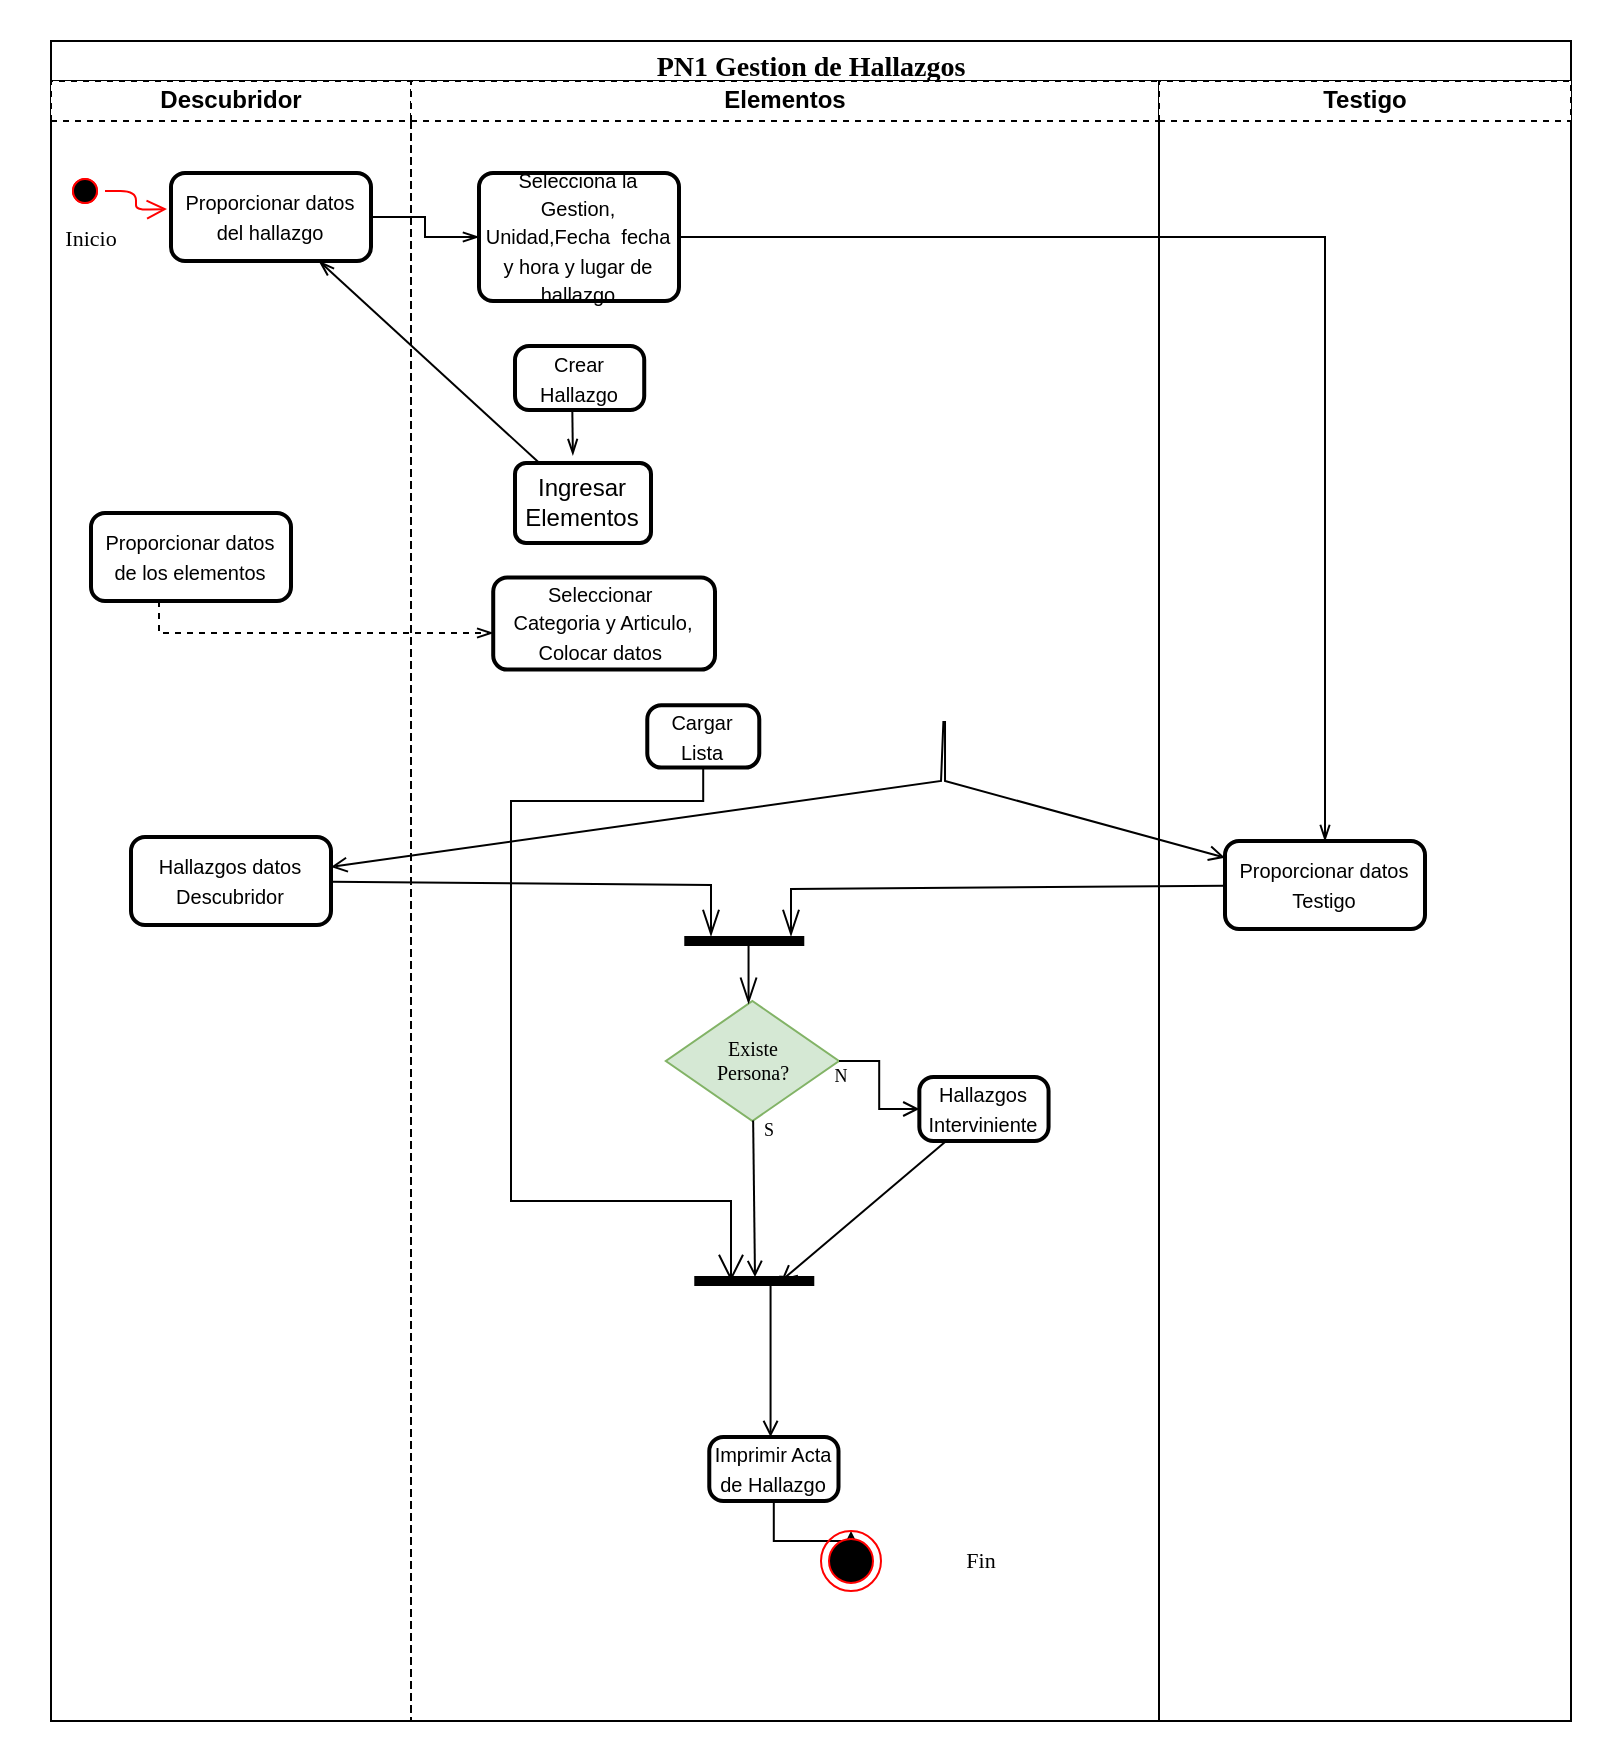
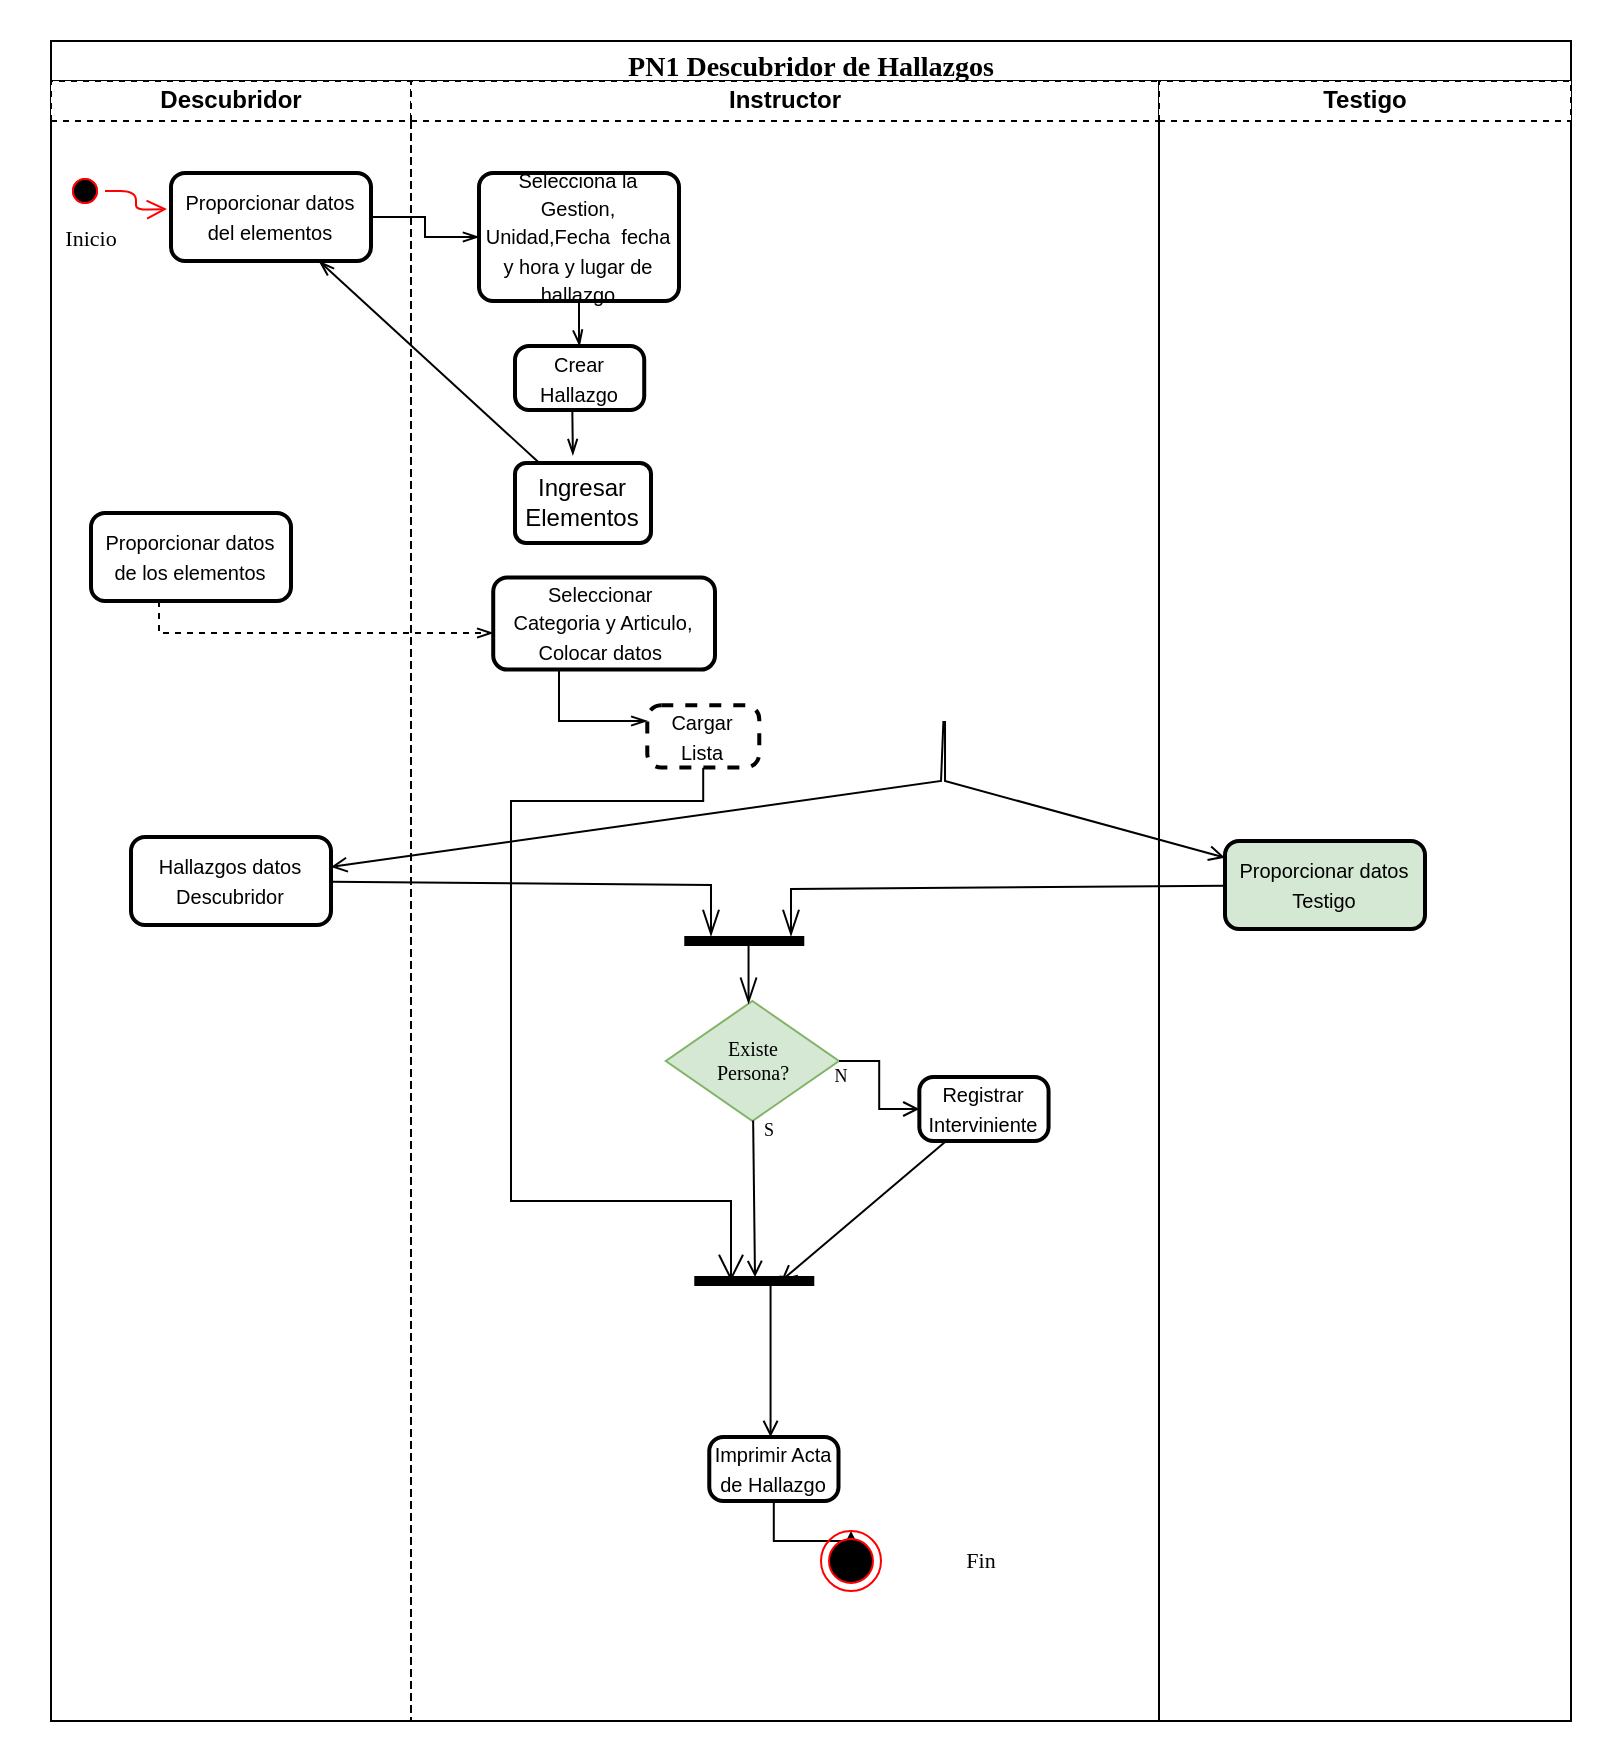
(812, 61) -> (812, 61)
(786, 101) -> (786, 101)
(271, 217) -> (271, 217)
(1325, 455) -> (579, 321)
none -> (575, 721)
(703, 736) -> (703, 736)
(1325, 885) -> (1325, 885)
(984, 1109) -> (984, 1109)
